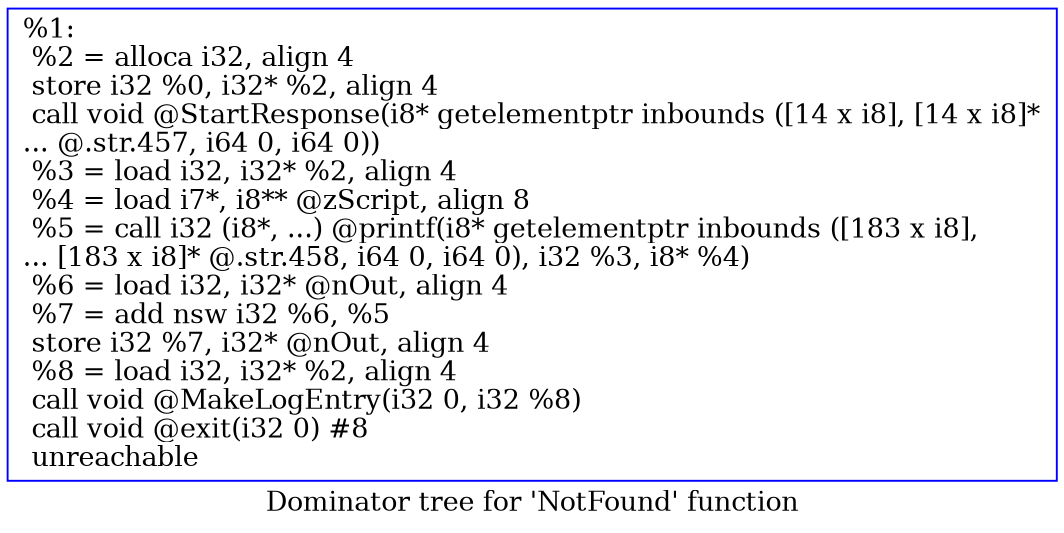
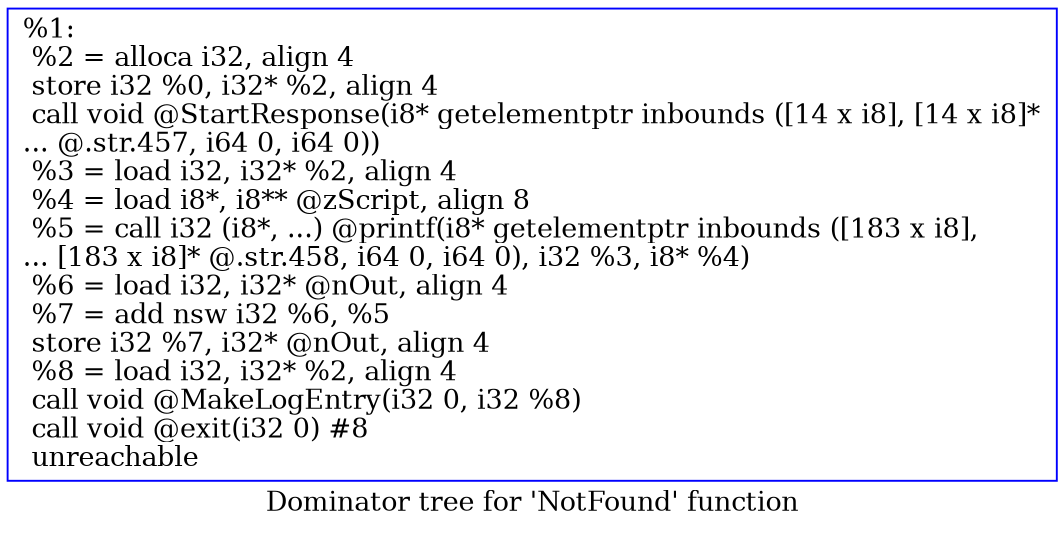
(277, 201) -> (277, 201)
